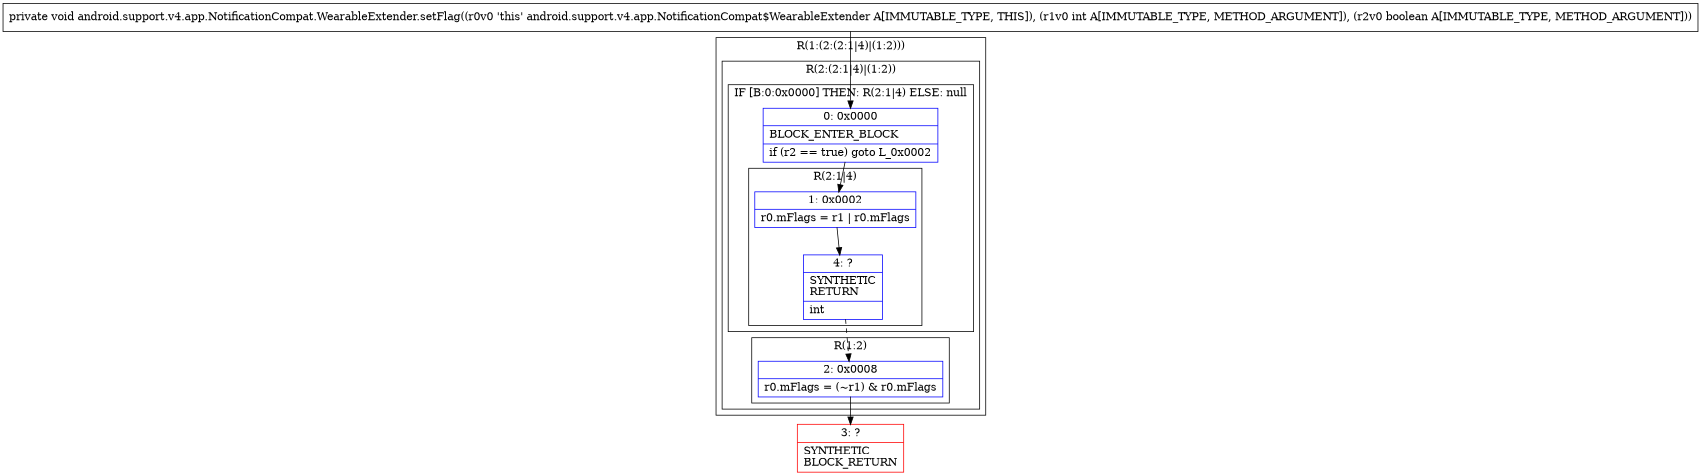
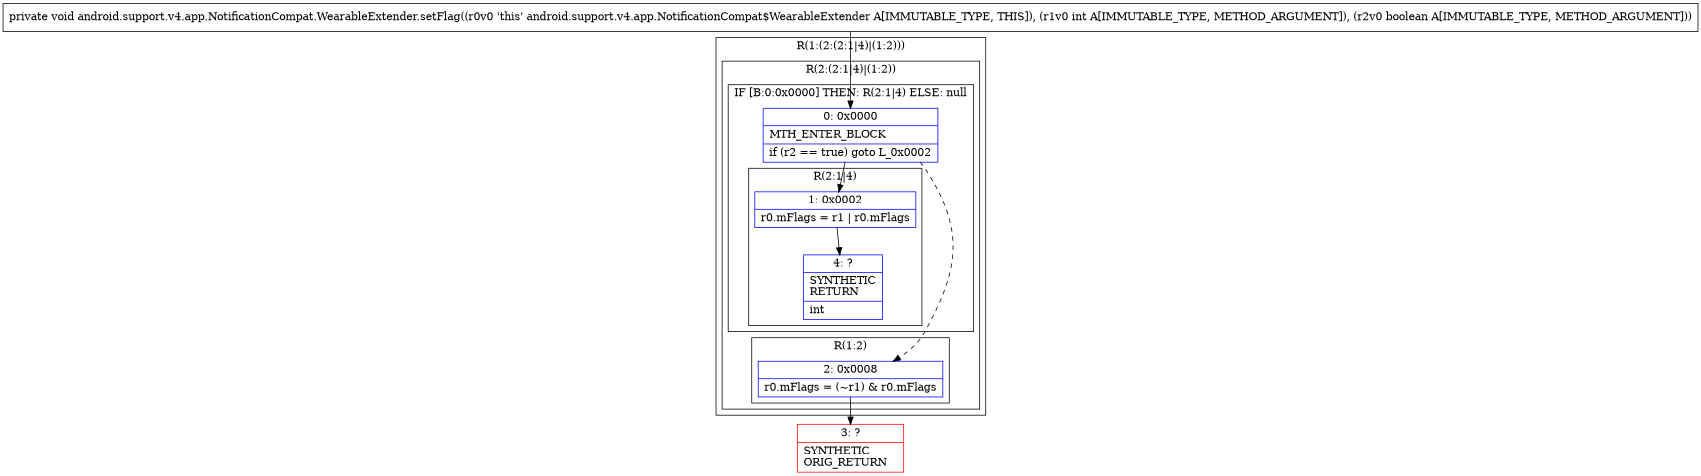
(834, 134) -> (828, 134)
(848, 343) -> (951, 264)
(851, 463) -> (845, 463)
